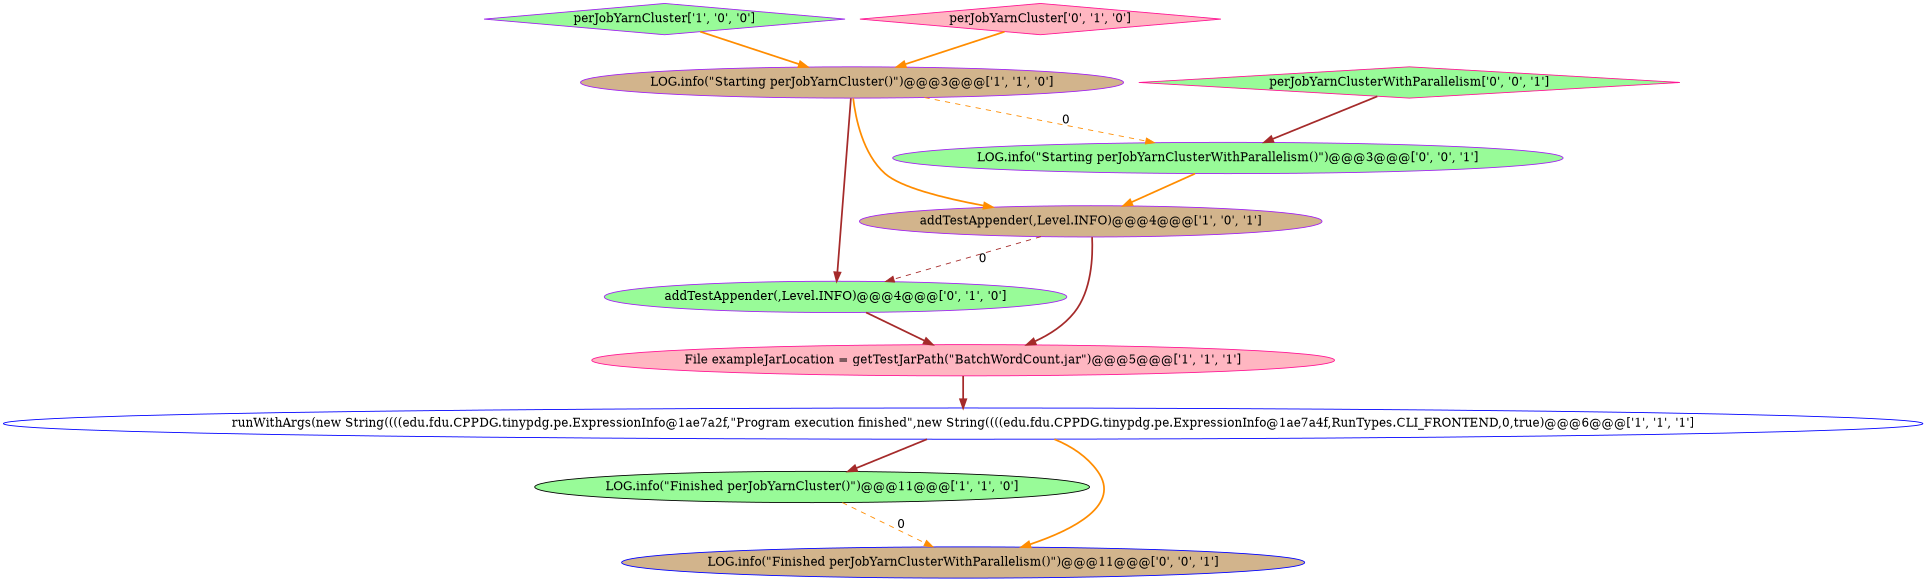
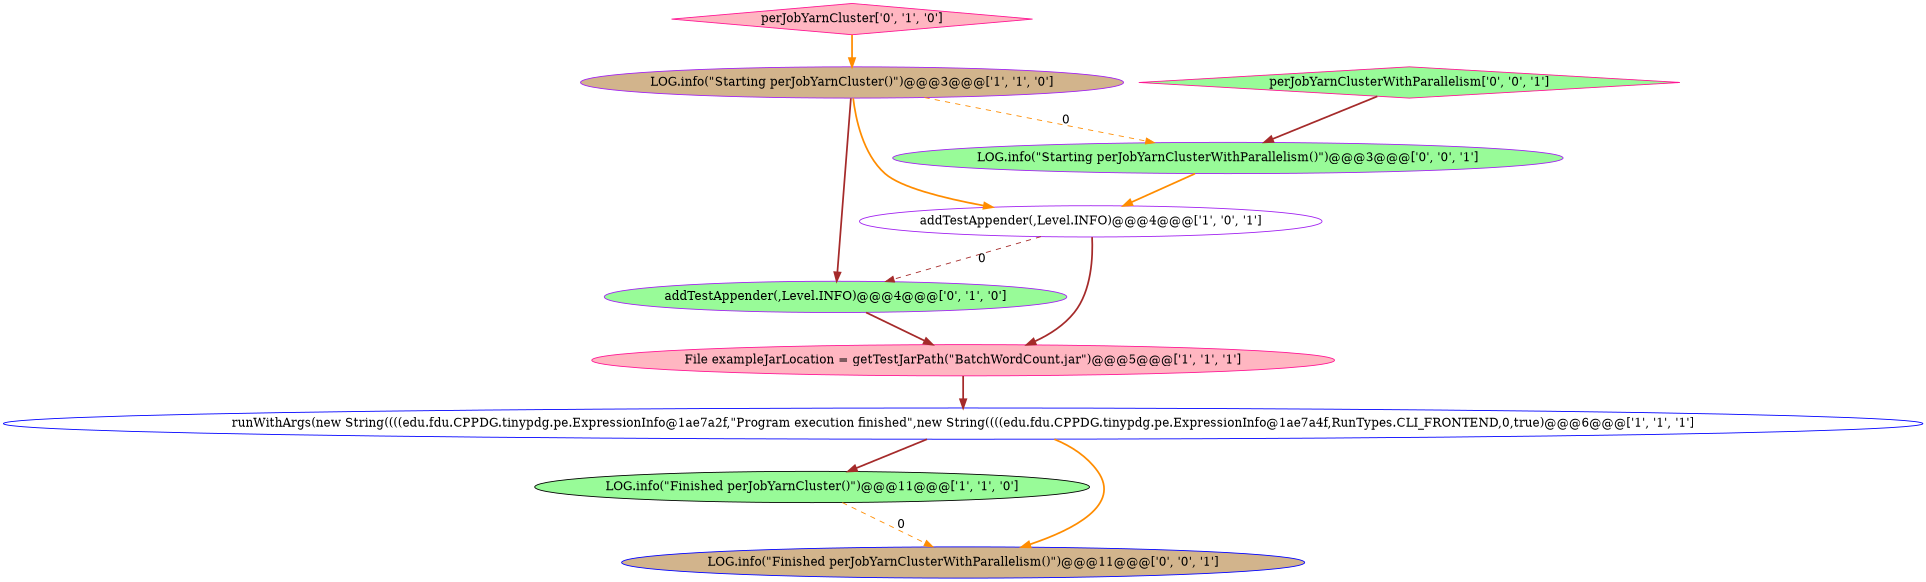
(665, 19) -> none
(1091, 221) -> (1091, 221)
